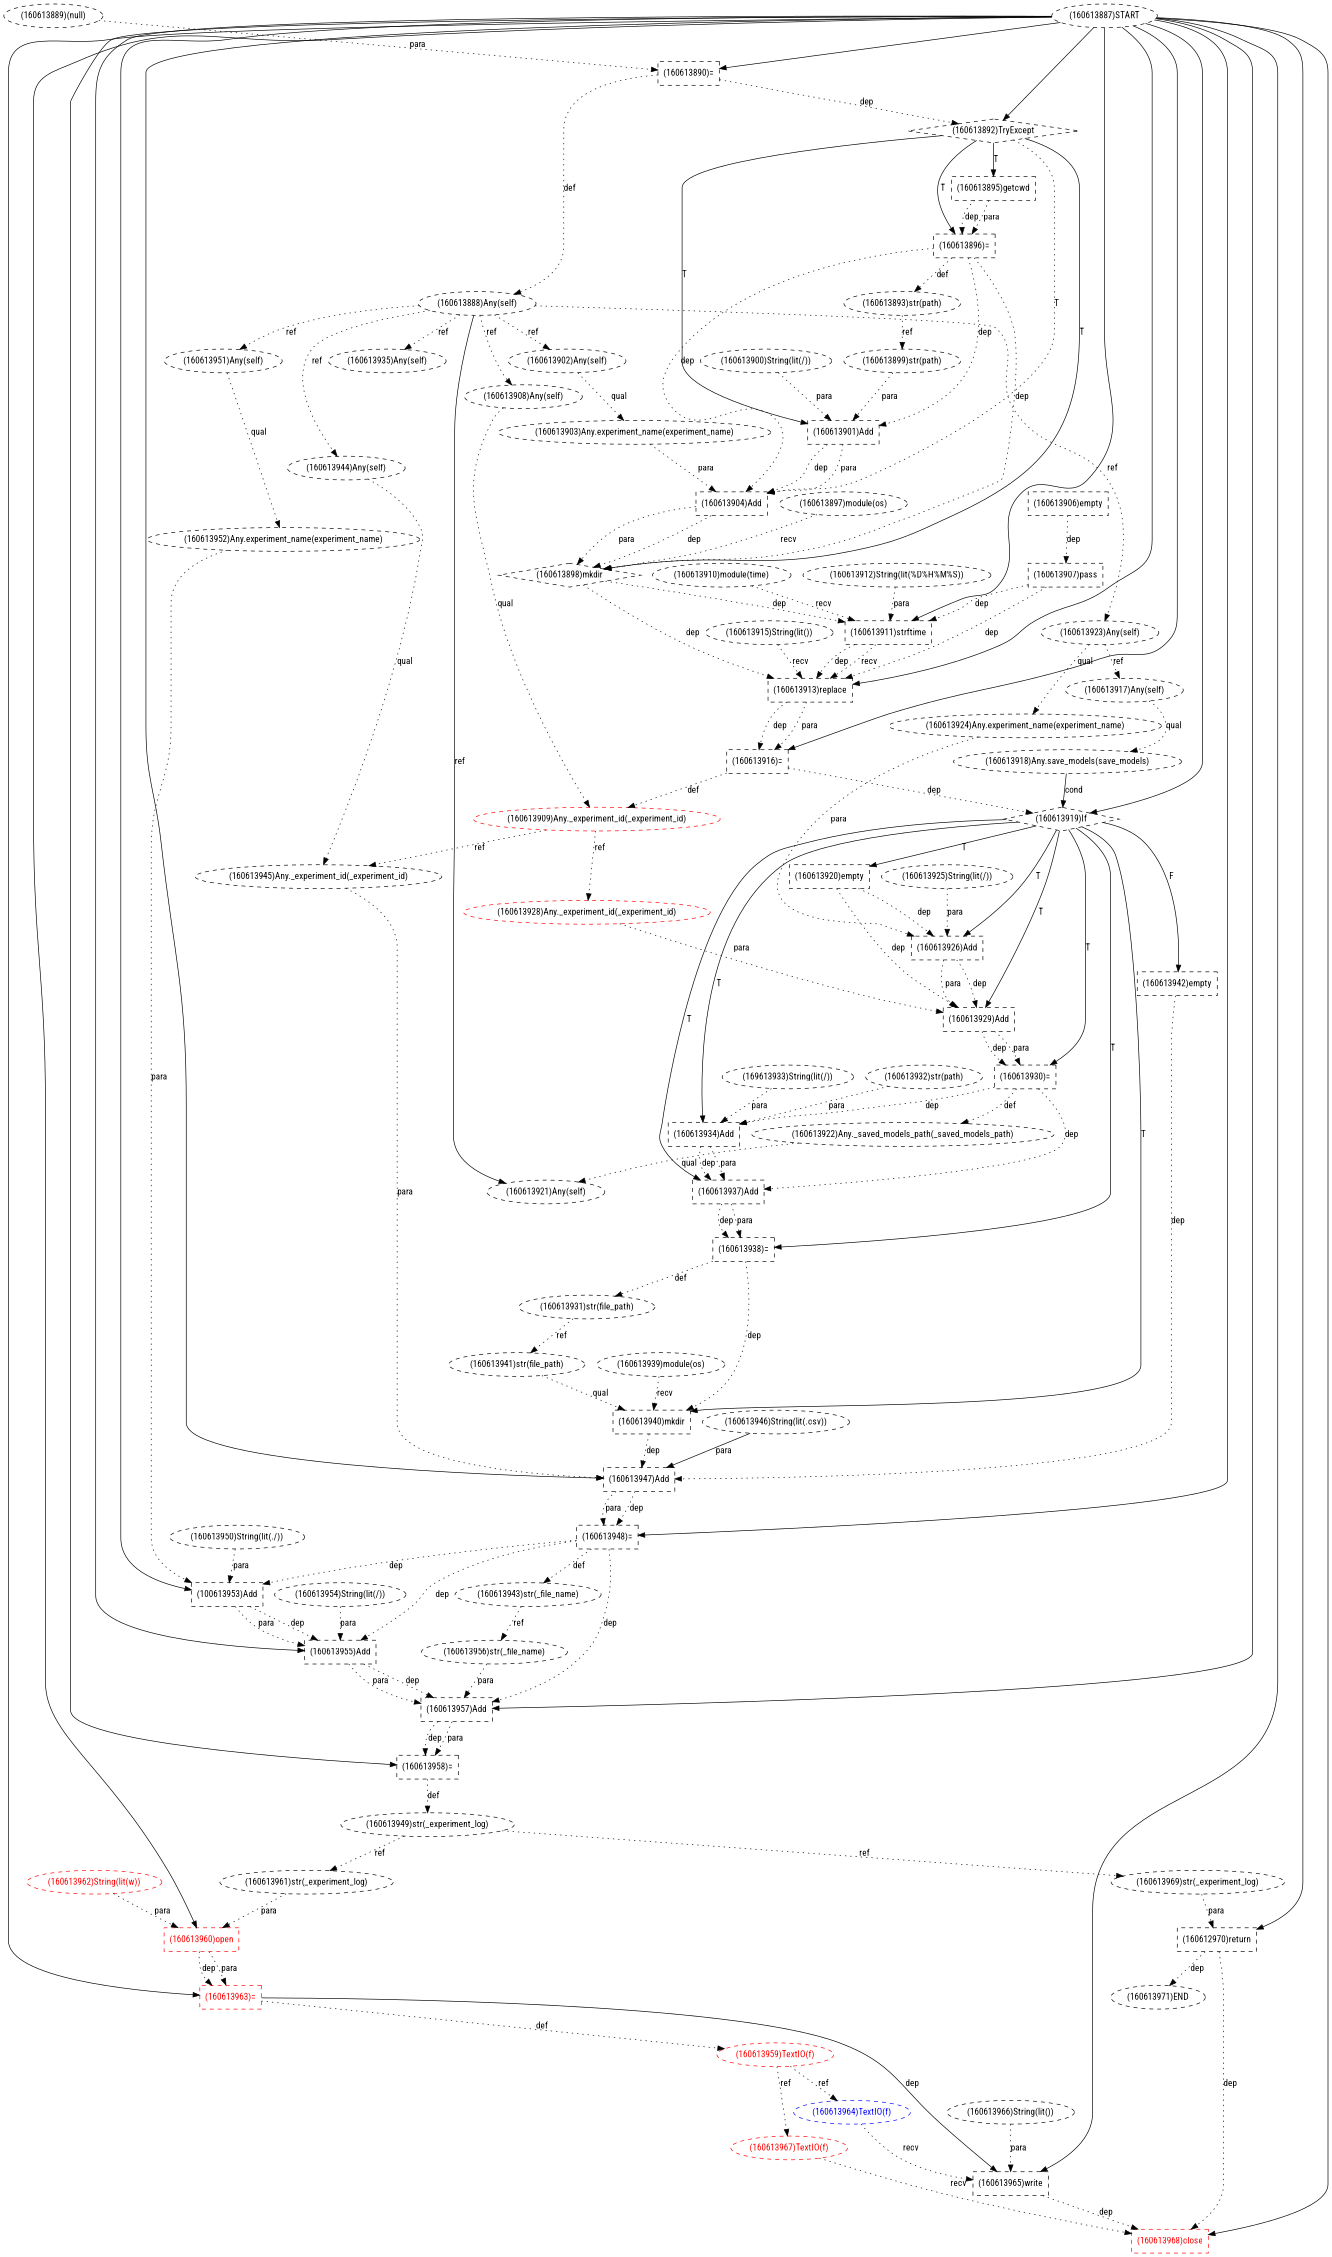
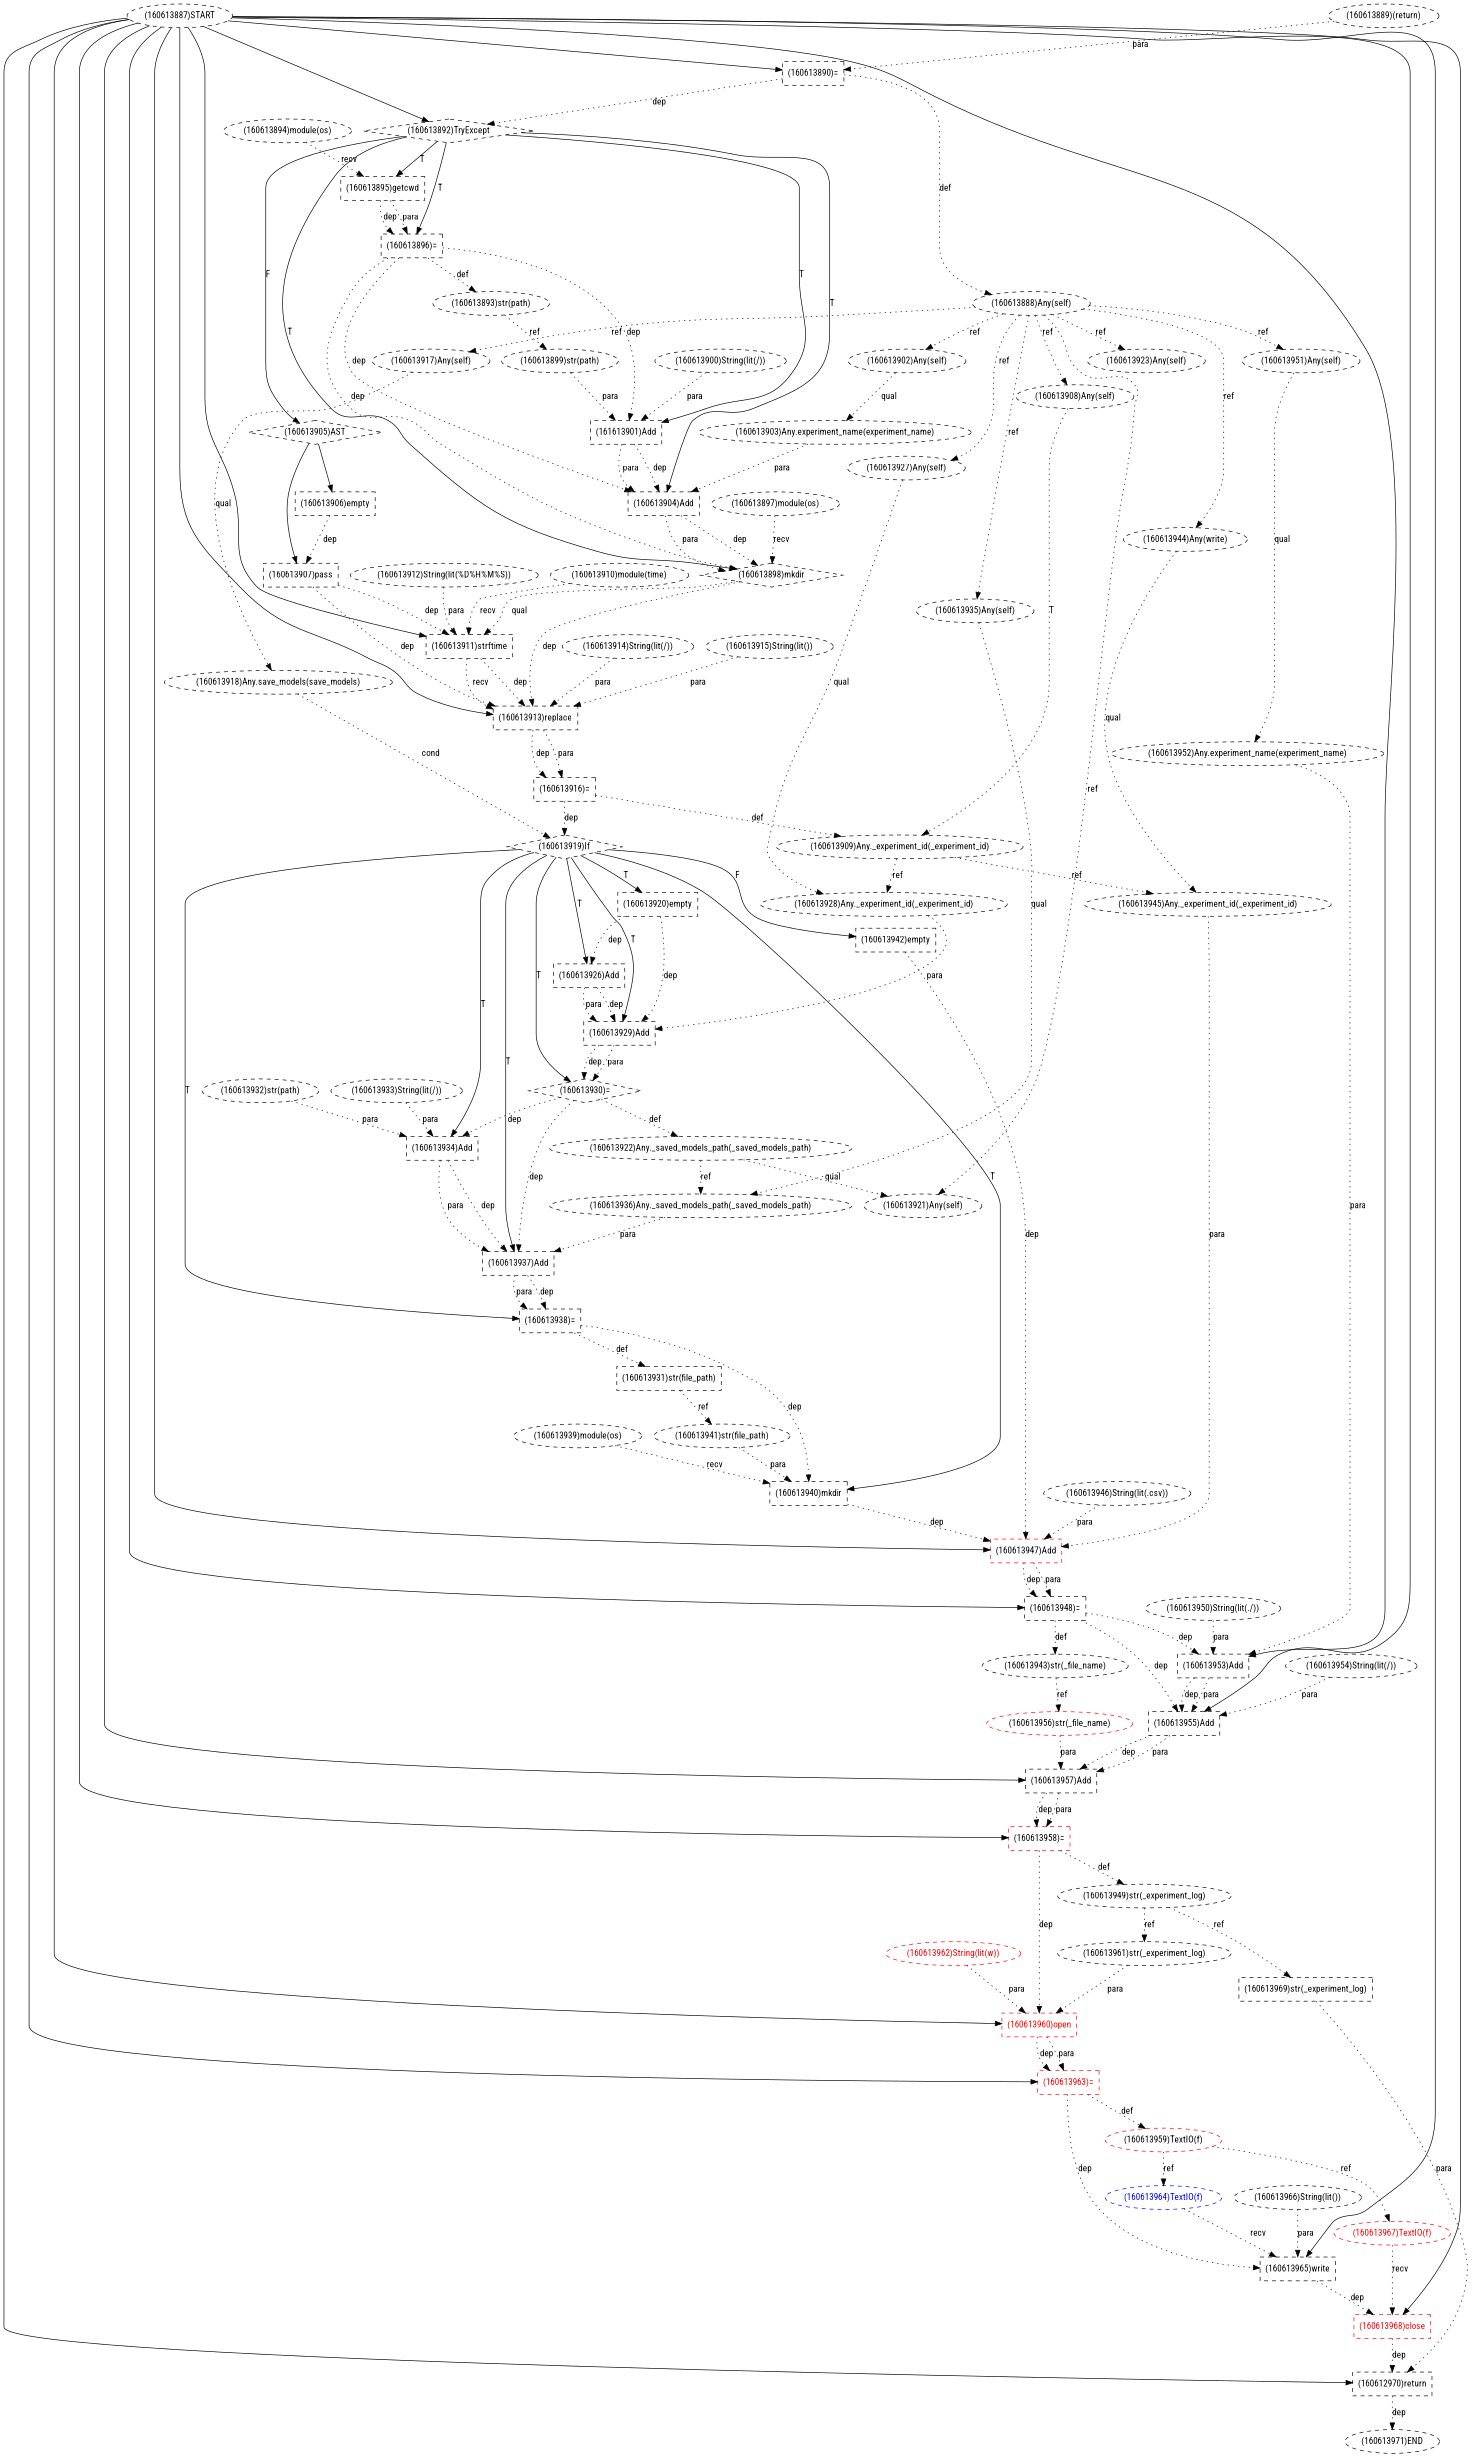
(53, 16) -> (1384, 16)
none -> (288, 131)
(1021, 385) -> (830, 221)
none -> (315, 432)
(843, 432) -> (626, 432)
(1202, 438) -> none
(346, 468) -> (1185, 539)
none -> (906, 468)
(1177, 520) -> none
(506, 604) -> (1052, 611)
(780, 604) -> (520, 611)
none -> (628, 647)
(1112, 660) -> (725, 319)
(801, 661) -> (698, 682)
(1025, 726) -> none
(455, 759) -> (1092, 742)
(1065, 787) -> (421, 764)
(597, 819) -> (900, 847)
(947, 877) -> none
(587, 912) -> (884, 904)
(788, 1077) -> (397, 1091)
(1025, 1077) -> (585, 1091)
none -> (701, 1206)
(587, 1307) -> (669, 1378)
(601, 1393) -> (778, 1465)
(712, 1449) -> (1075, 1520)
(639, 1480) -> (1026, 1551)
(227, 1595) -> (1213, 1666)
(588, 1649) -> none
(494, 1652) -> (1060, 1724)
(428, 1767) -> (1039, 1839)
(1198, 1882) -> (1306, 1989)
none -> (1039, 1928)
(651, 2012) -> (1117, 2225)
(775, 2055) -> (1164, 2140)
(1224, 2093) -> (1392, 2352)
